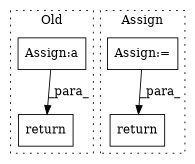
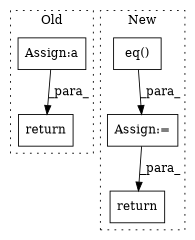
(143, 21) -> (143, 21)
none -> (137, 54)
